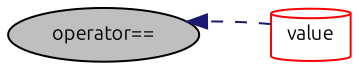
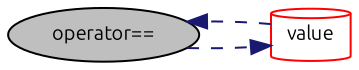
none -> (219, 48)
